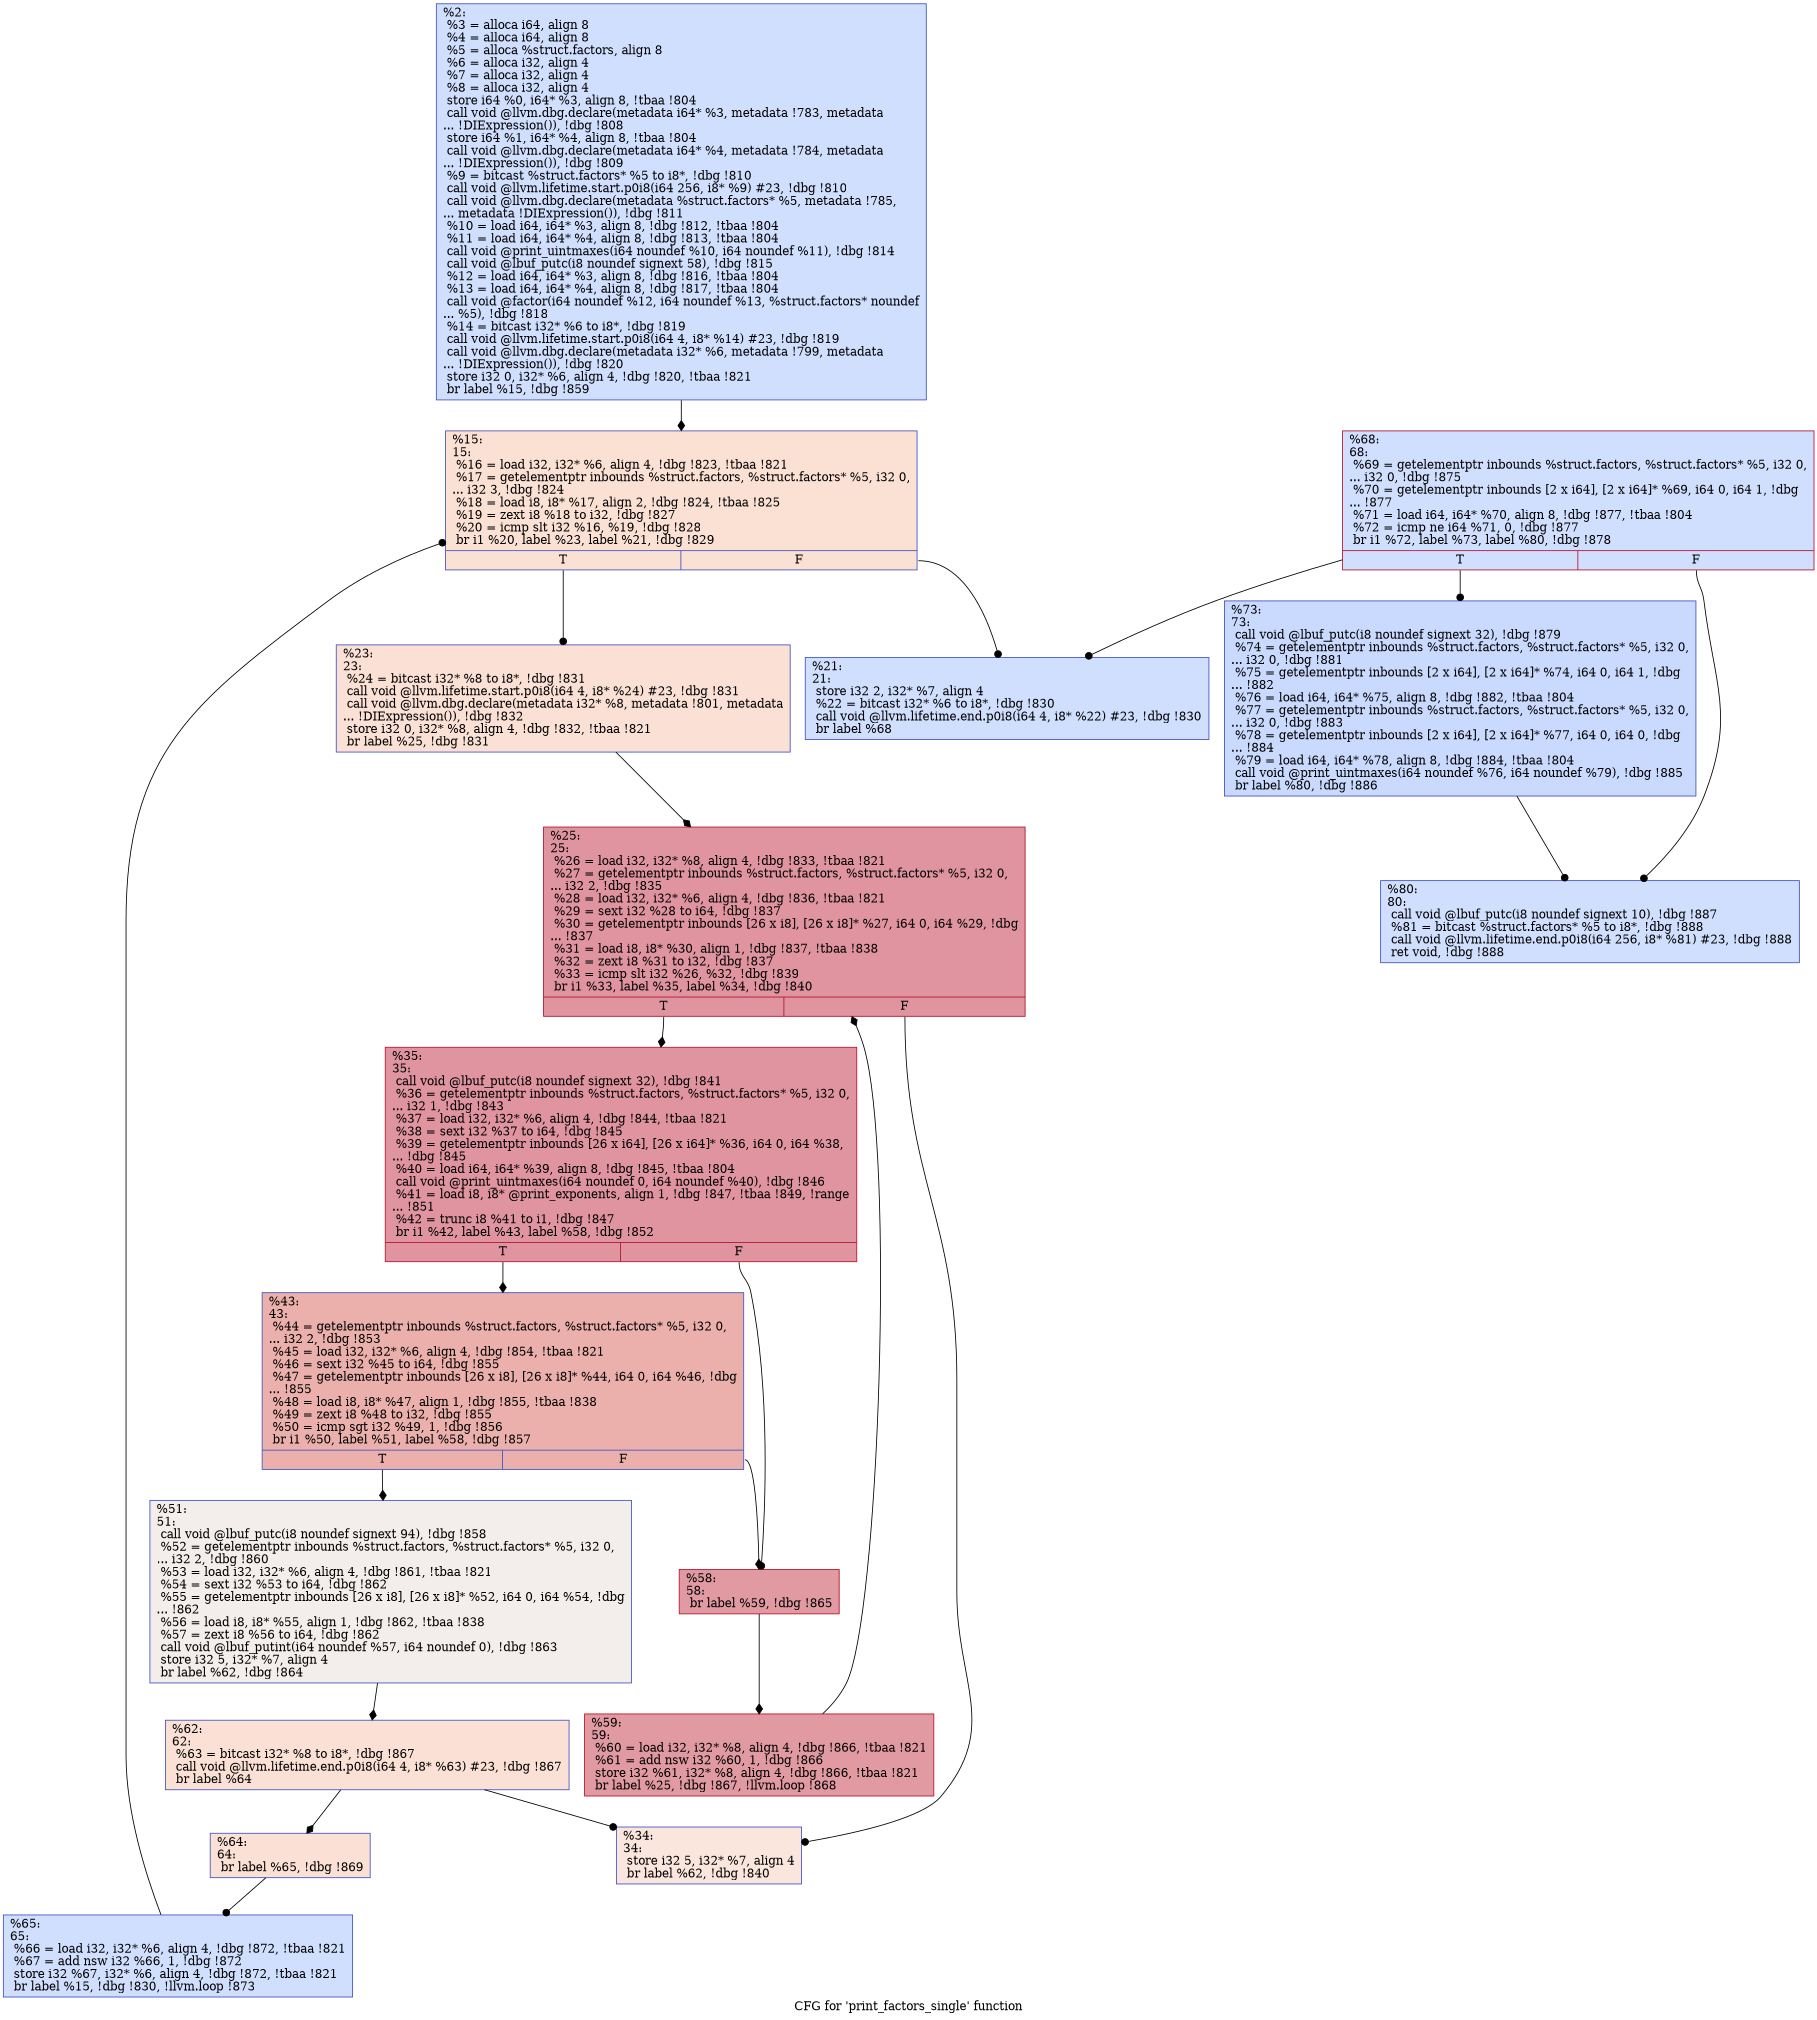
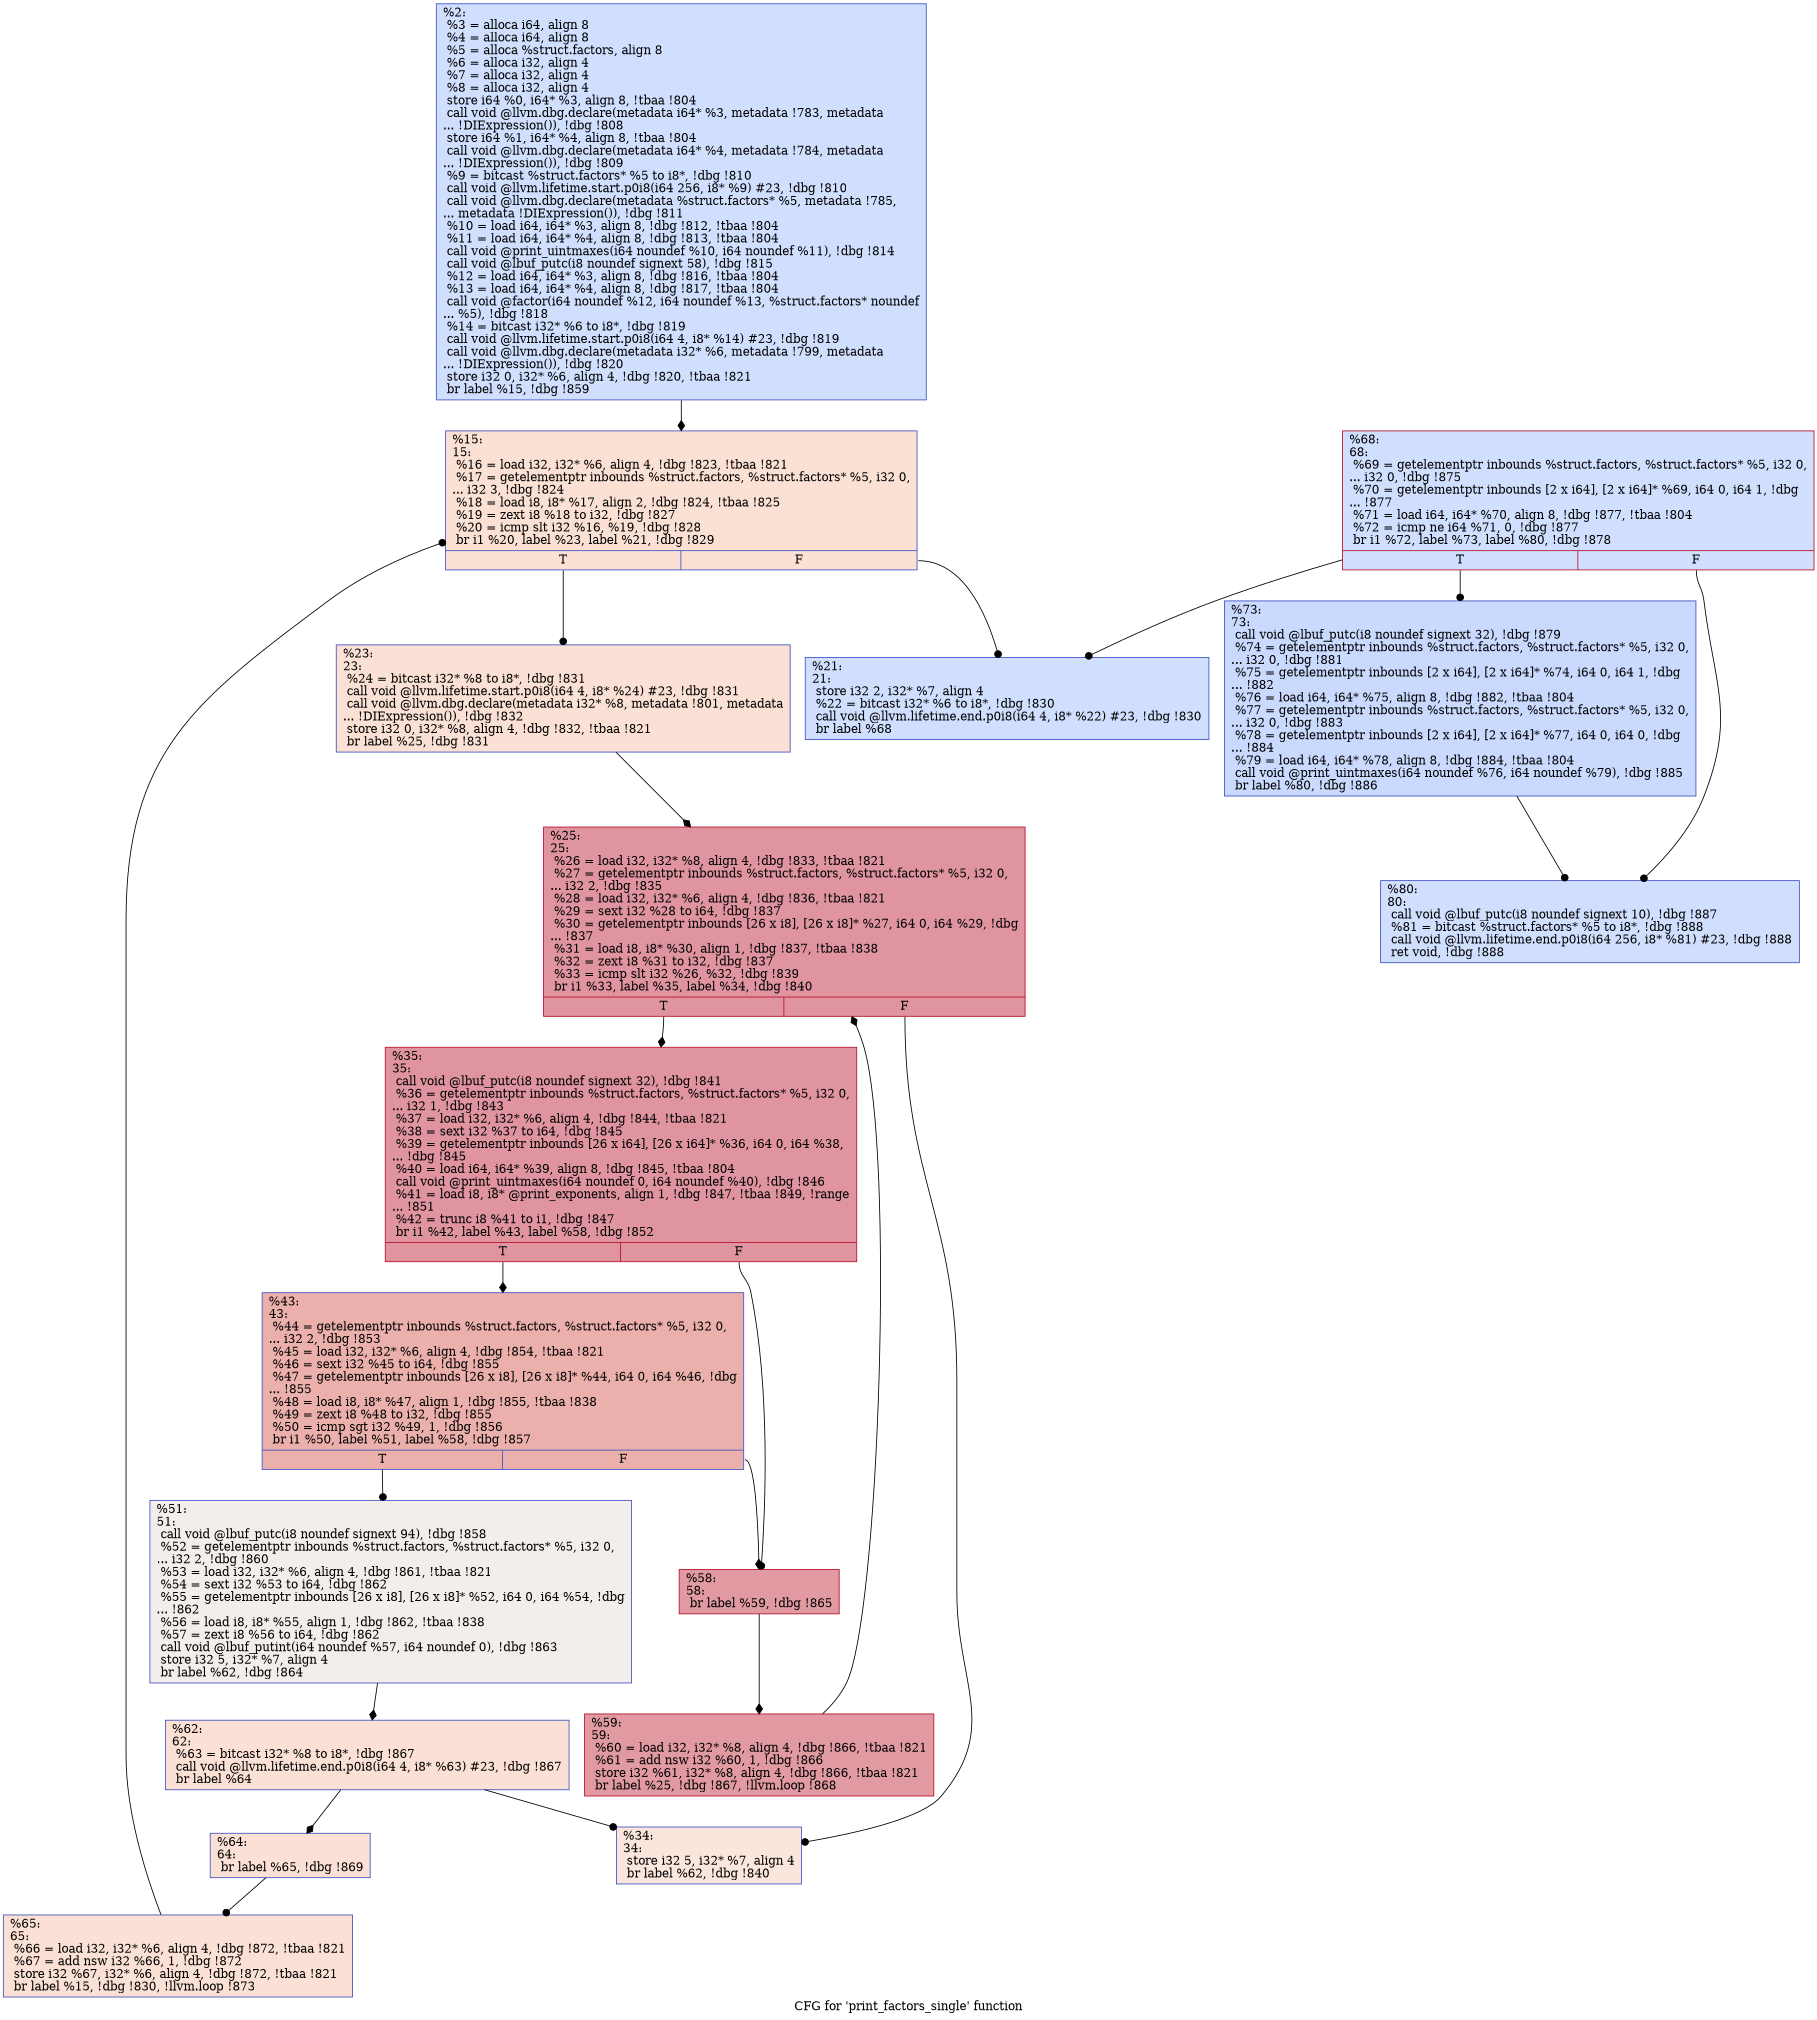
(382, 1480) -> (382, 1482)
(178, 1956) -> (178, 1956)
